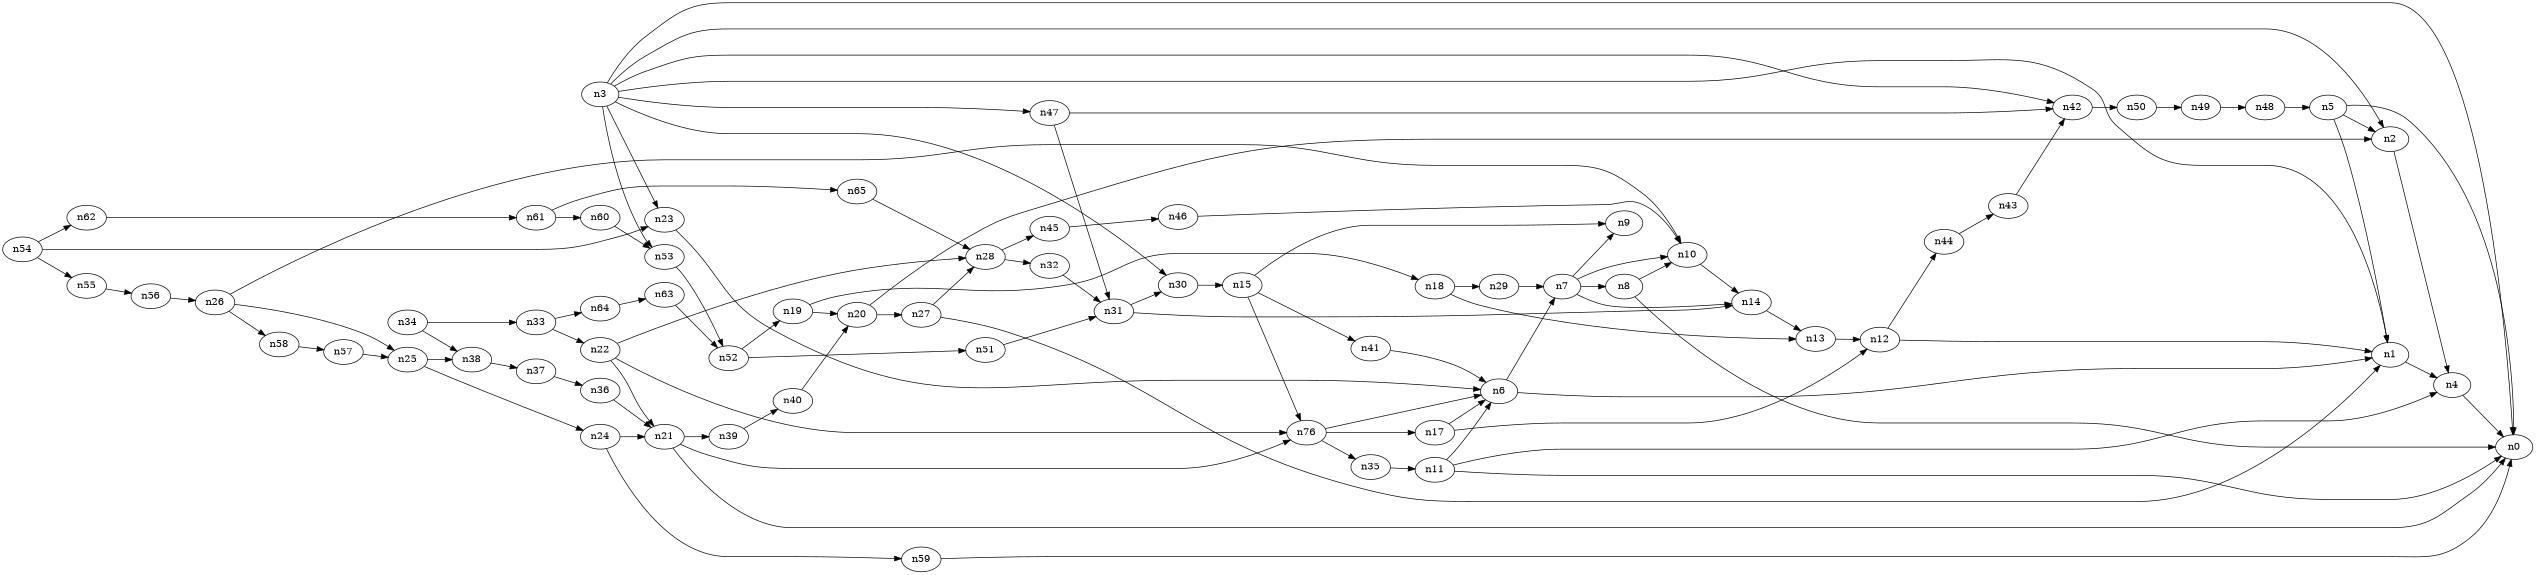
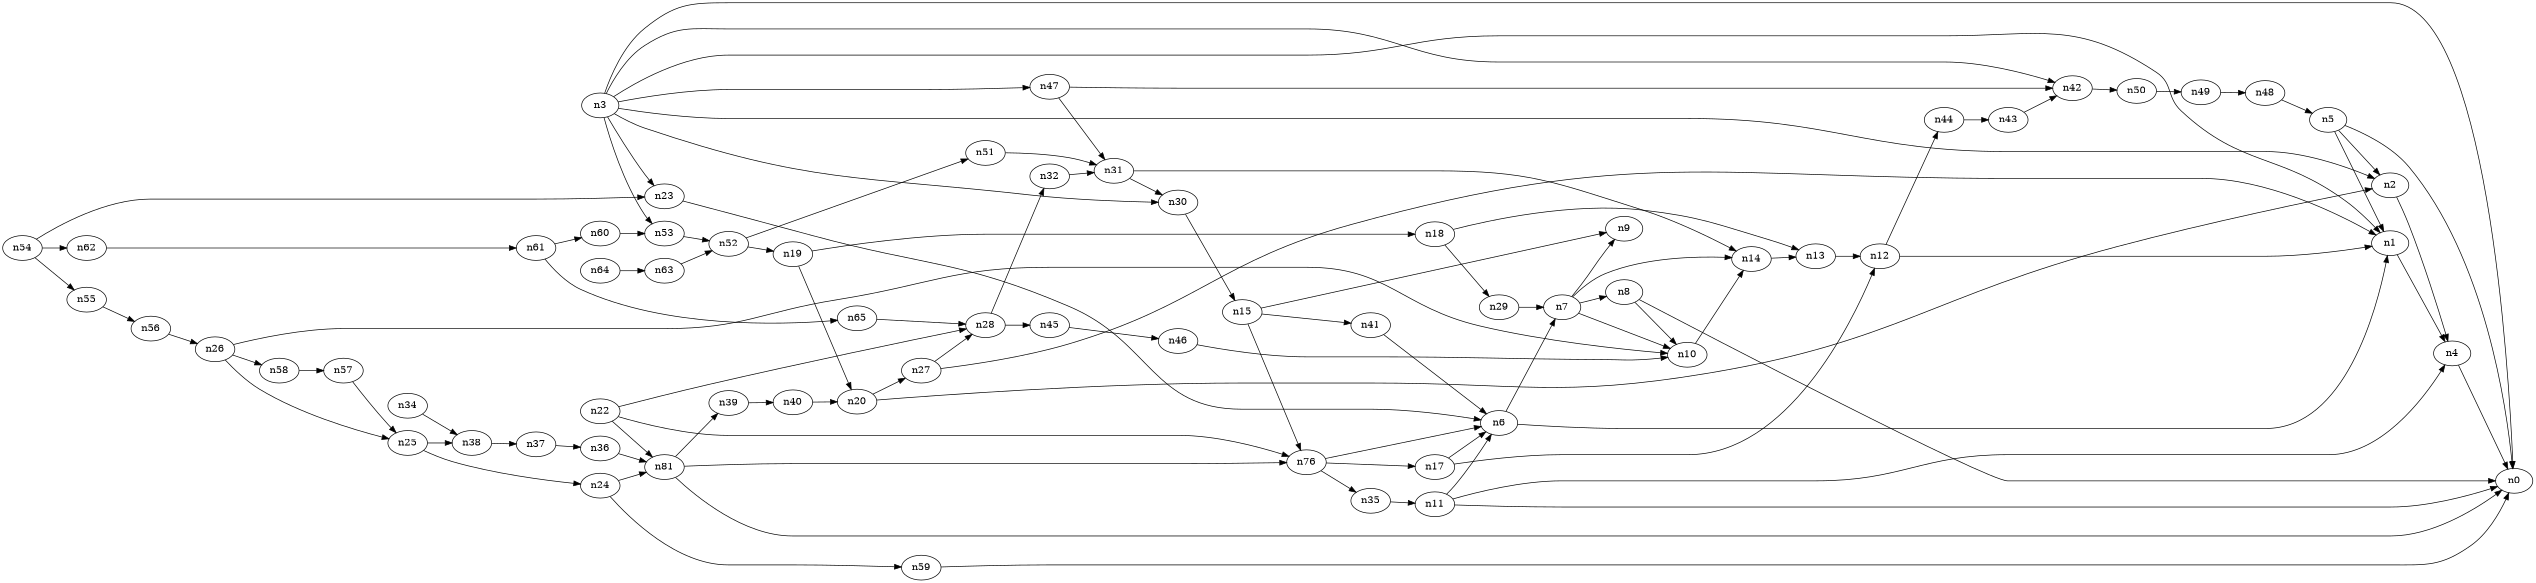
(536, 322) -> none
(664, 437) -> (664, 467)
